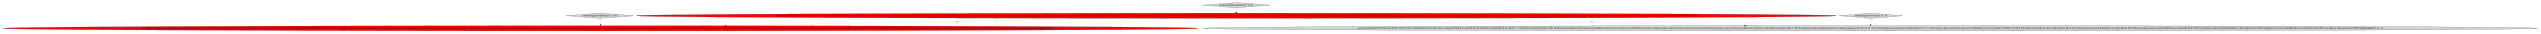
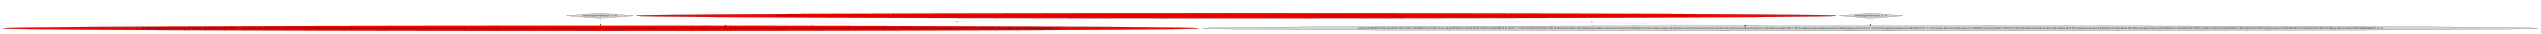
(1236, 5) -> none
